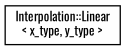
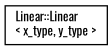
(63, 25) -> (56, 25)
